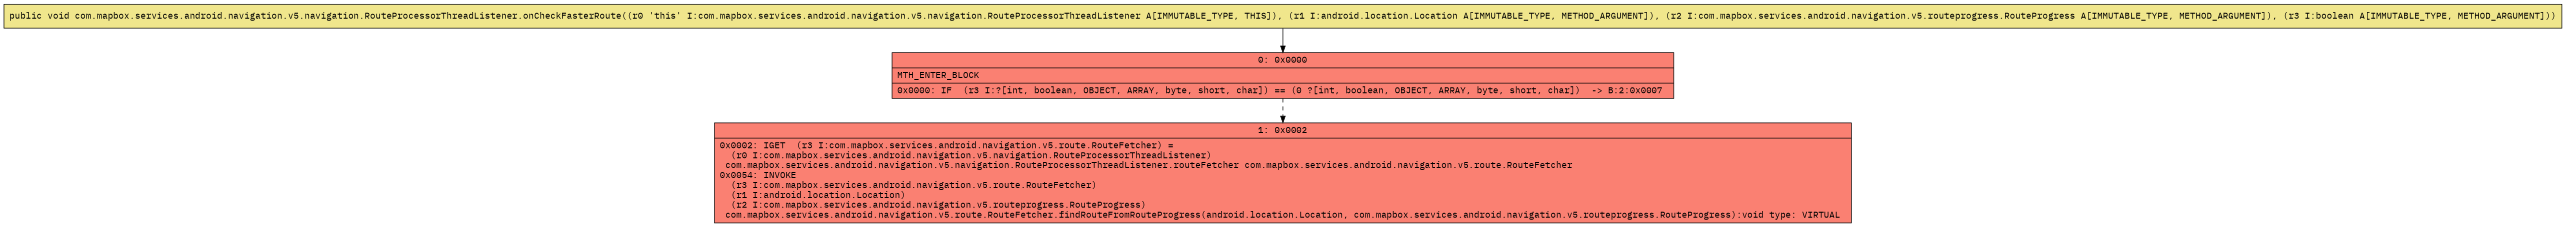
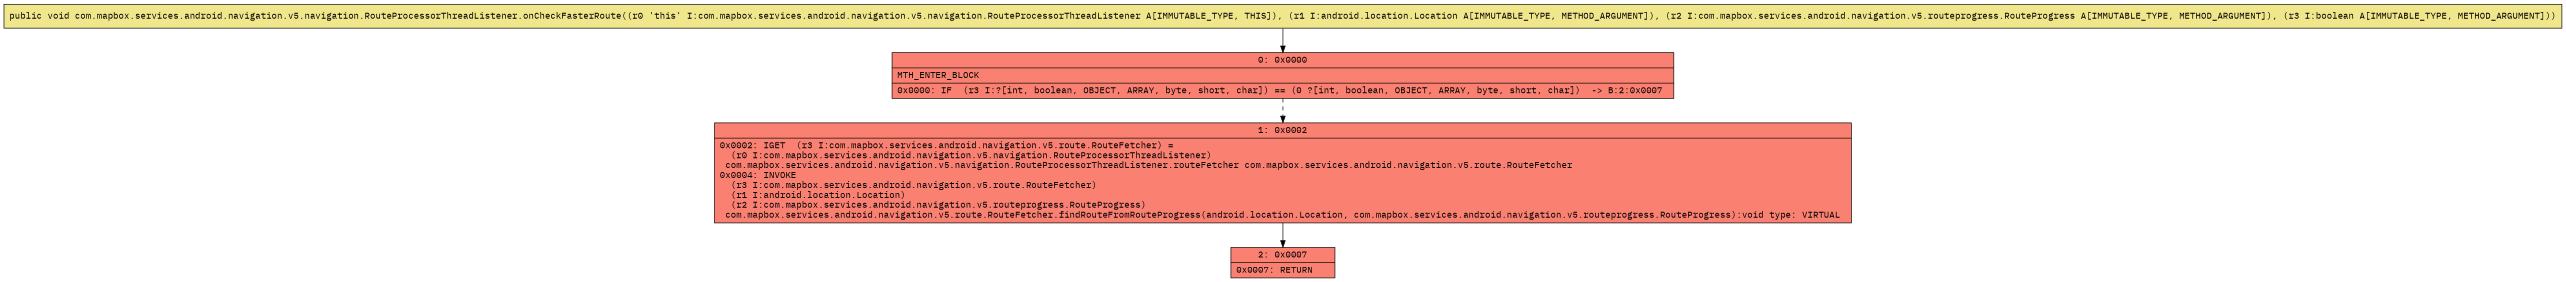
(764, 175) -> (764, 175)
none -> (1283, 263)
